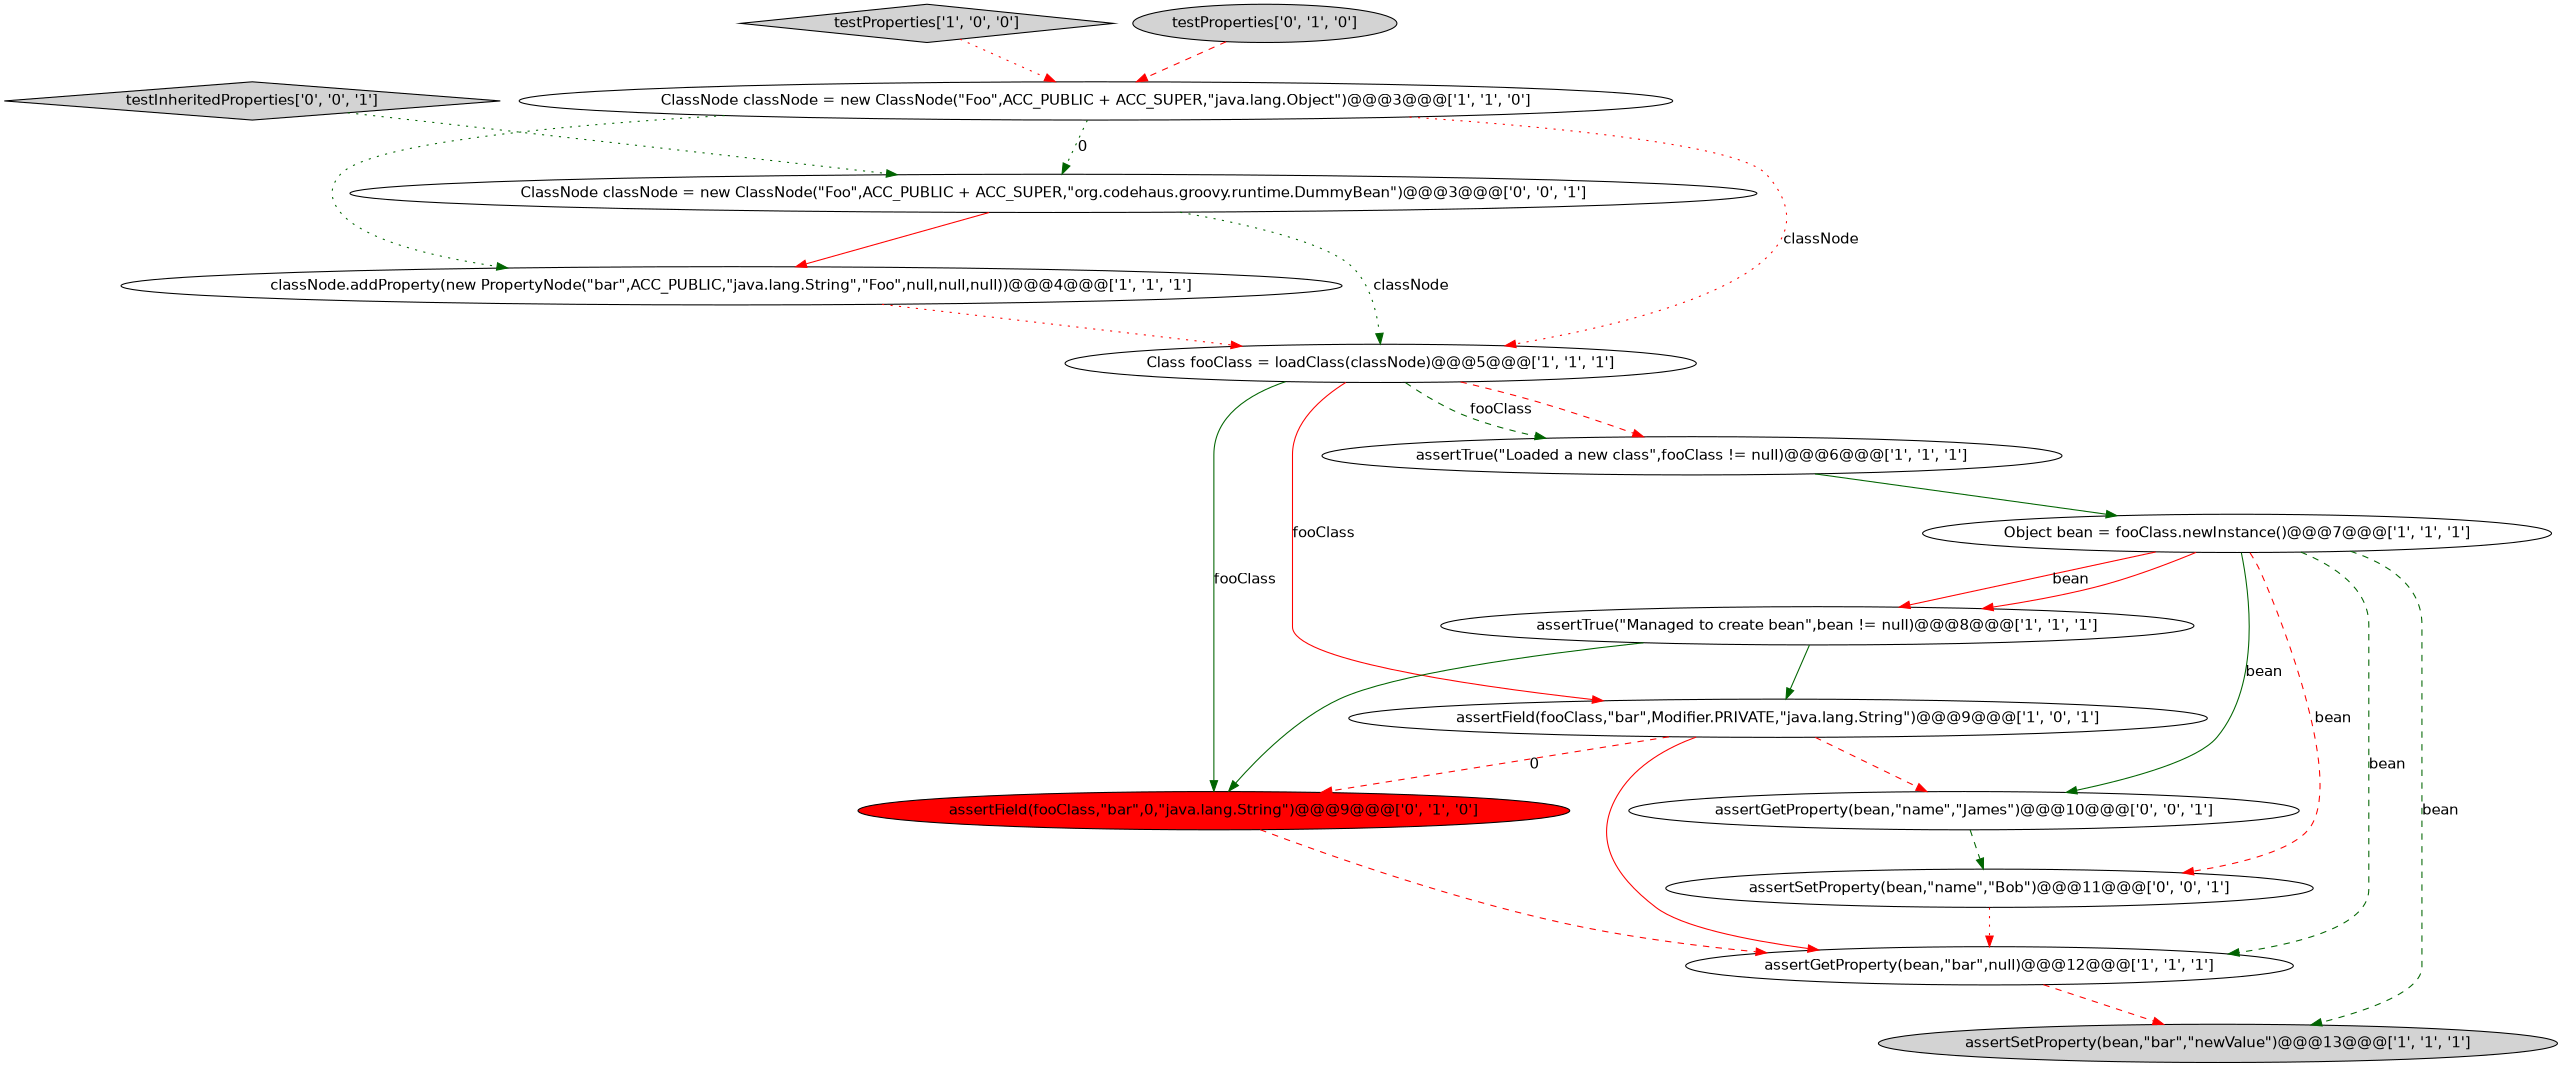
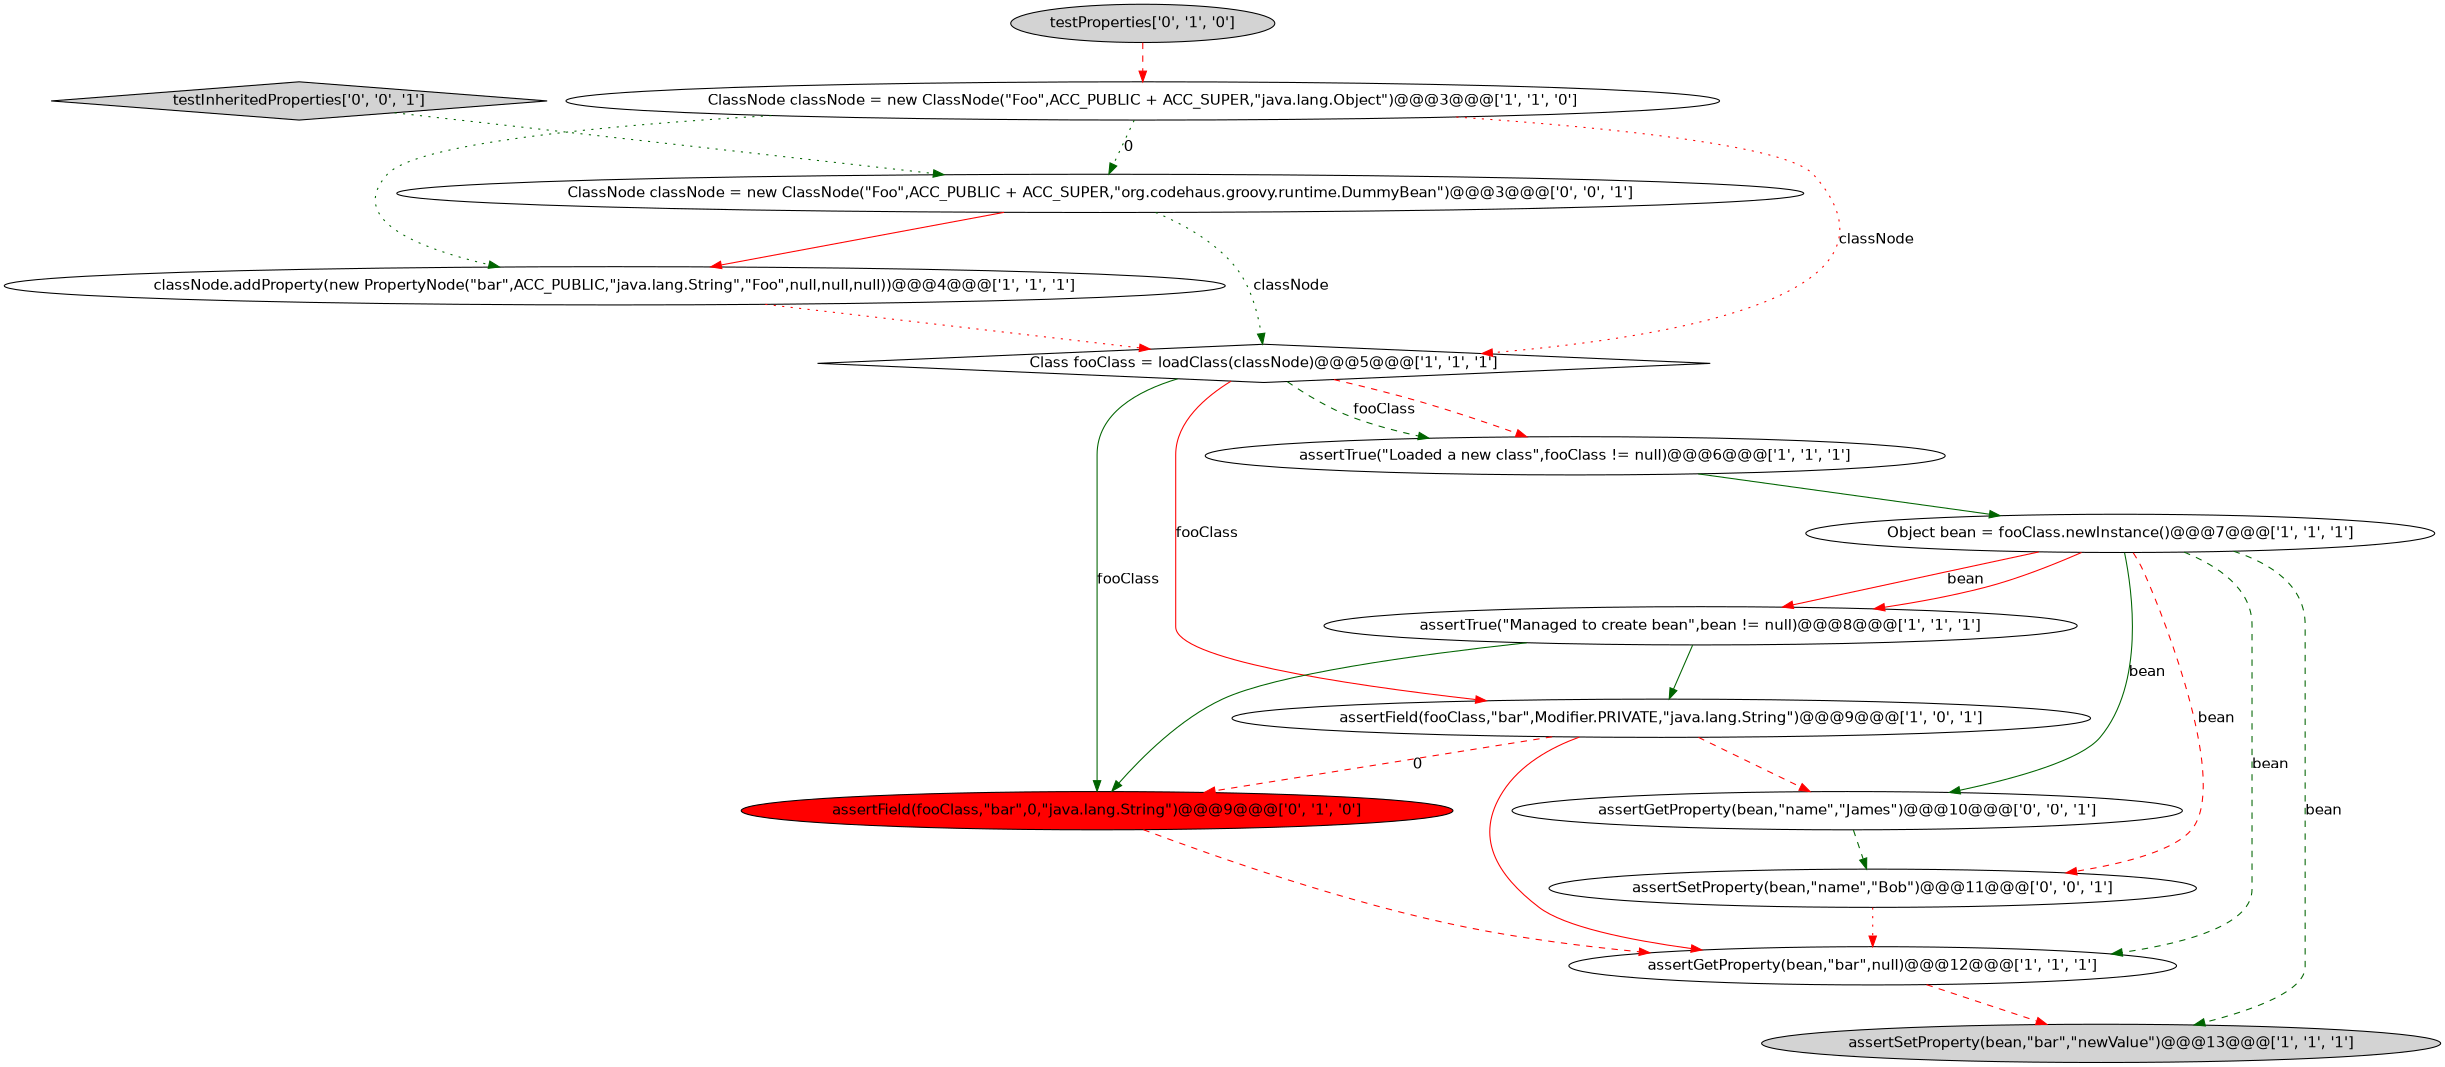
(927, 23) -> none
(1381, 363) -> (1264, 363)
